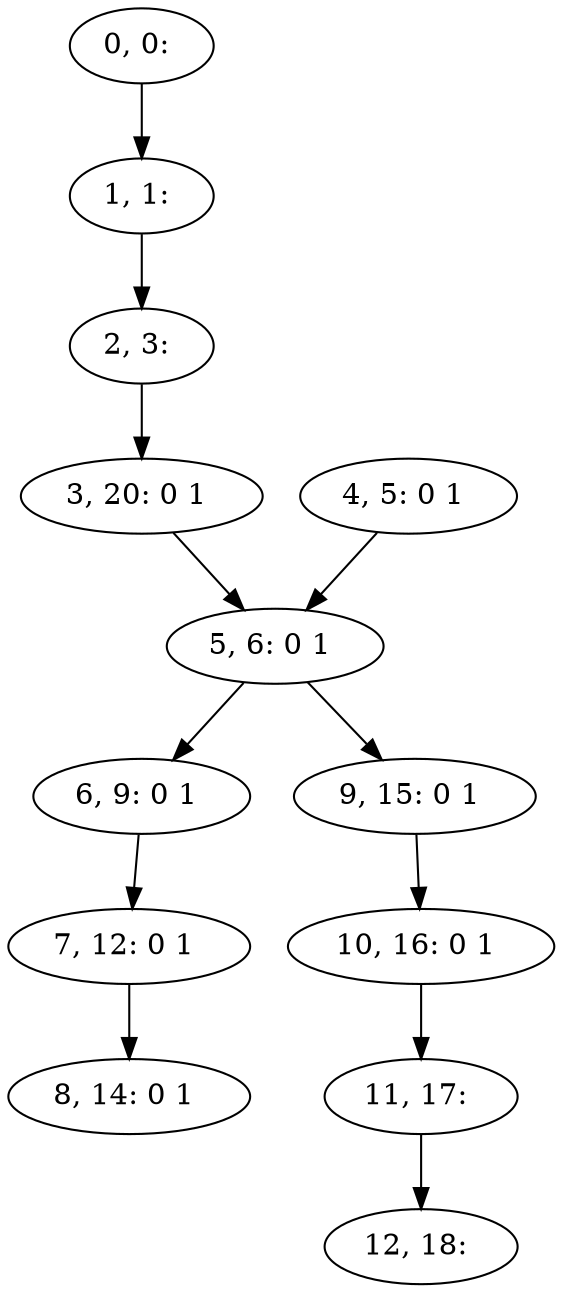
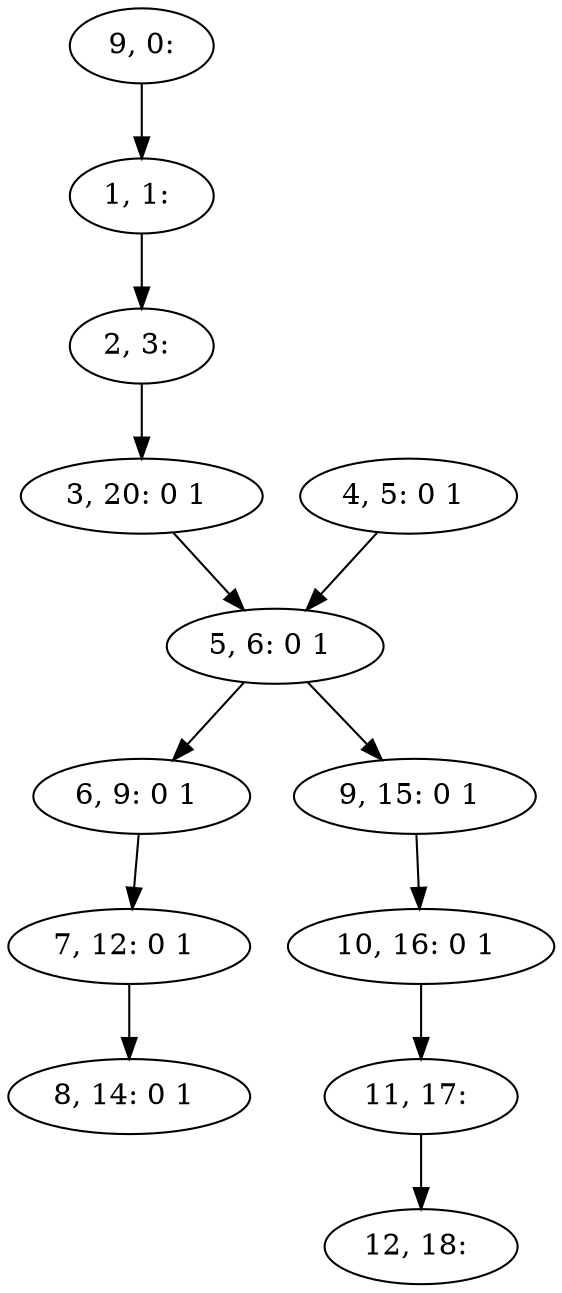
(142, 46) -> (142, 46)
